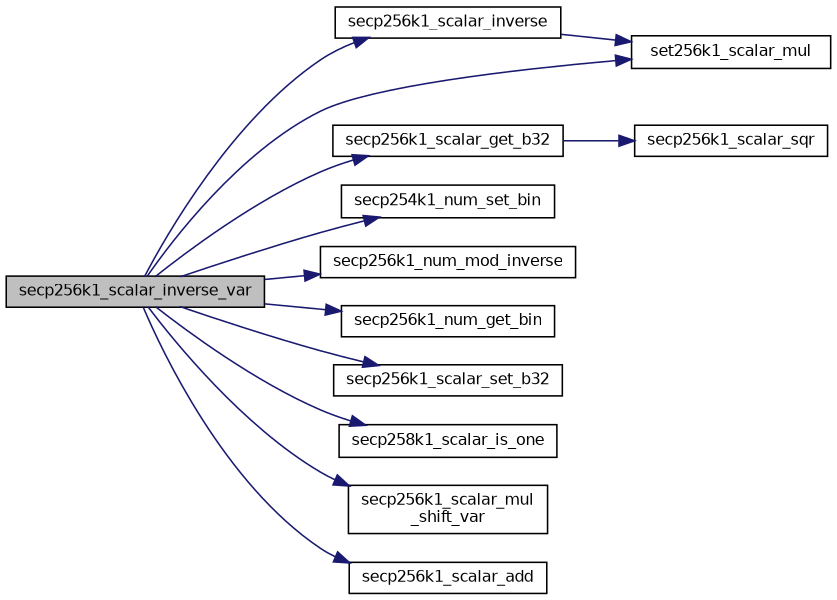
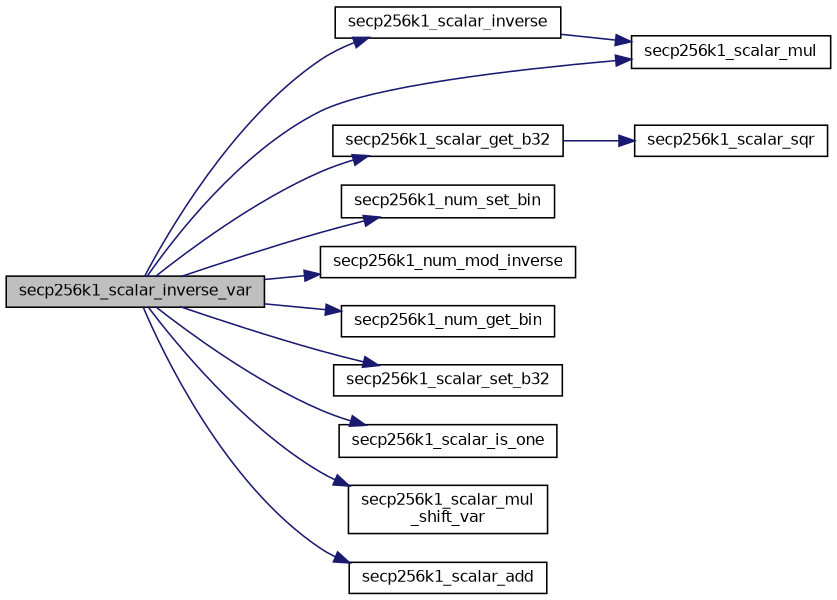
(731, 52) -> (731, 52)
(448, 201) -> (448, 201)
(448, 441) -> (448, 441)
